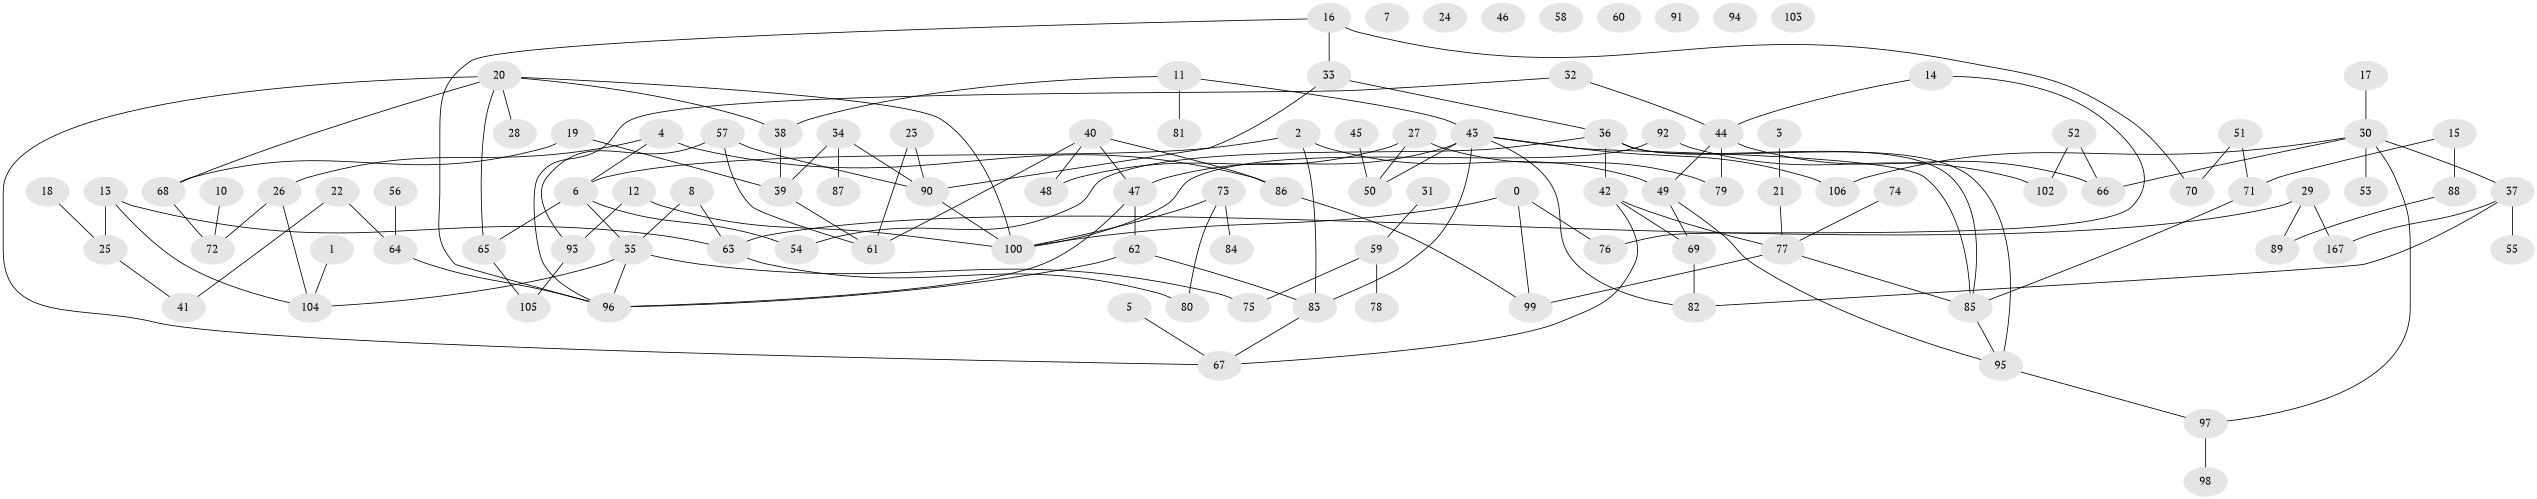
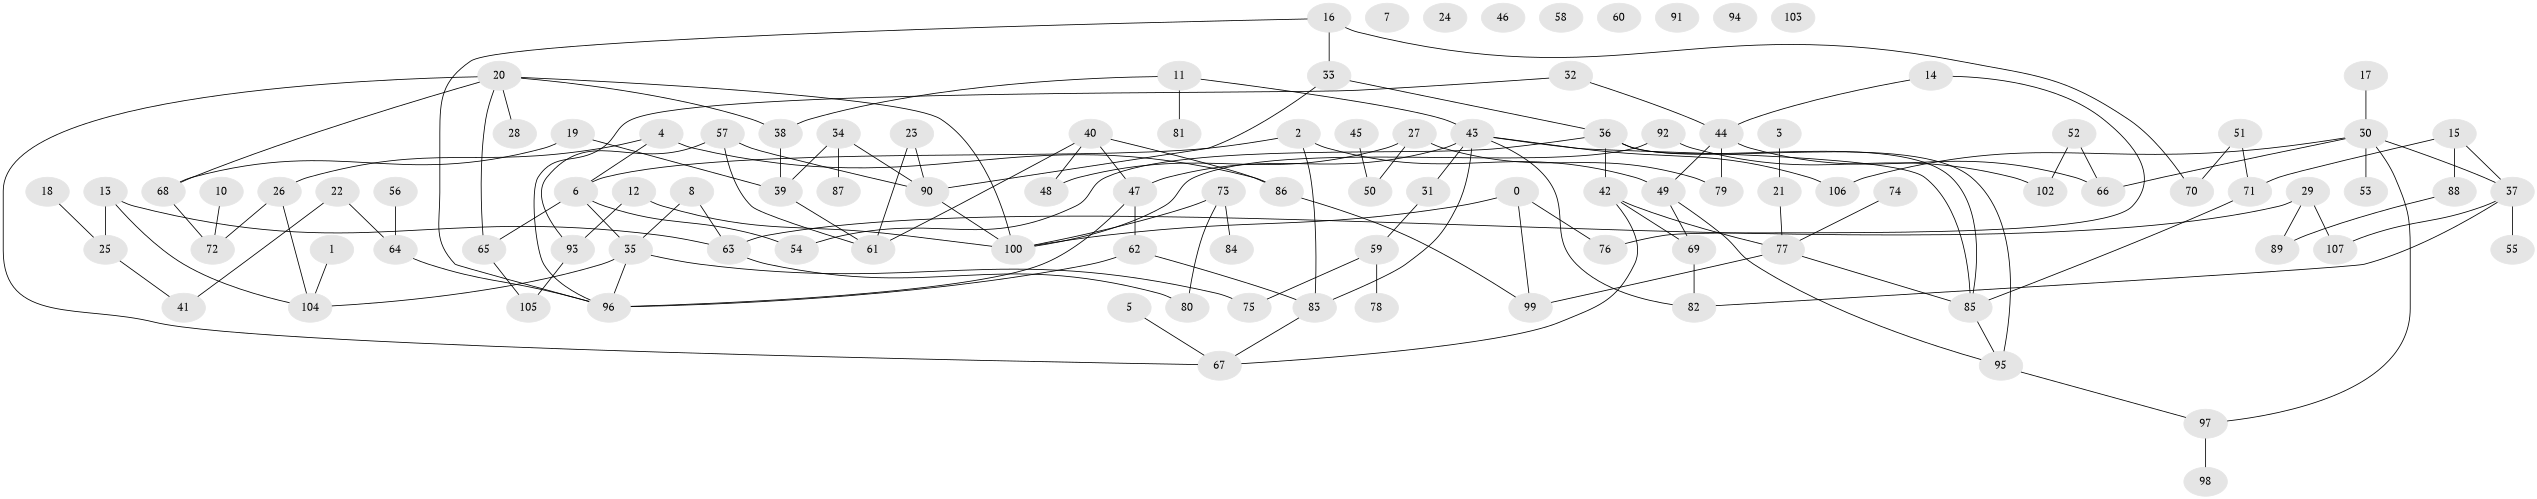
none -> (2483, 163)
(1411, 168) -> (1445, 169)
(2335, 250) -> (2335, 250)
